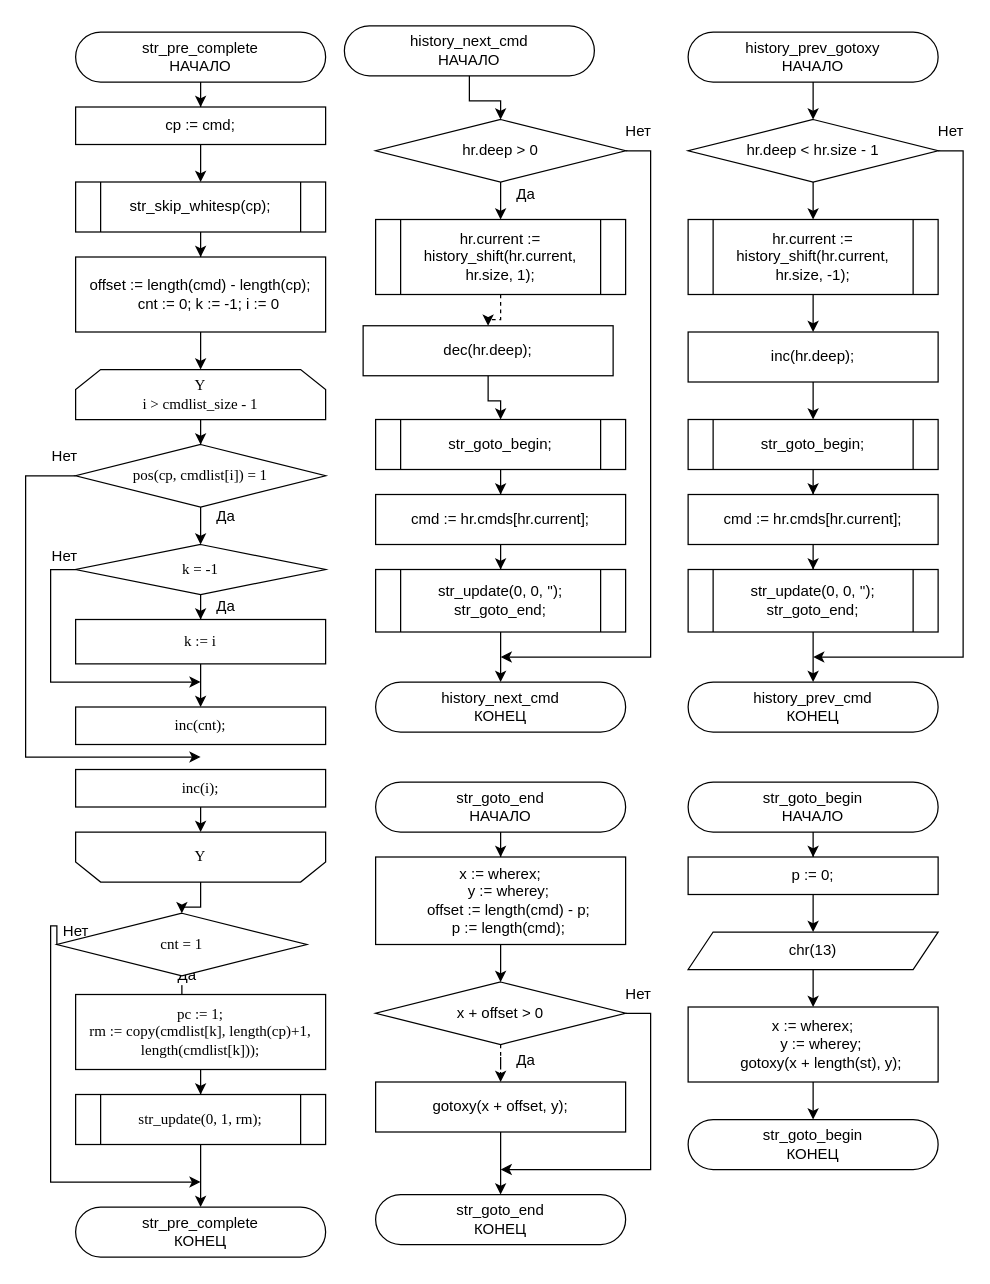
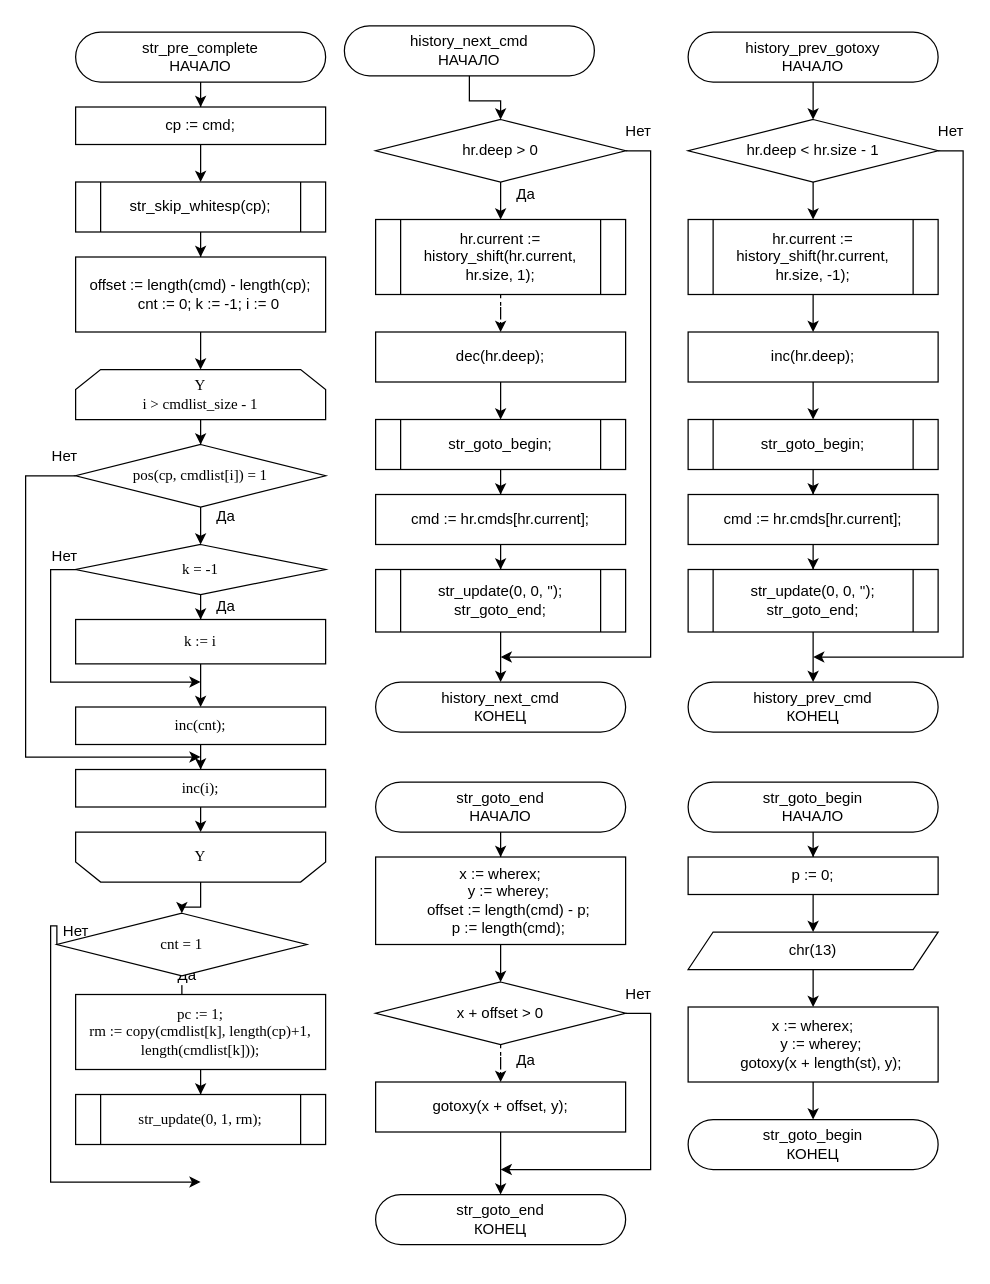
(488, 351) -> (501, 357)
none -> (201, 761)
(201, 1172) -> none
(201, 1232) -> none
